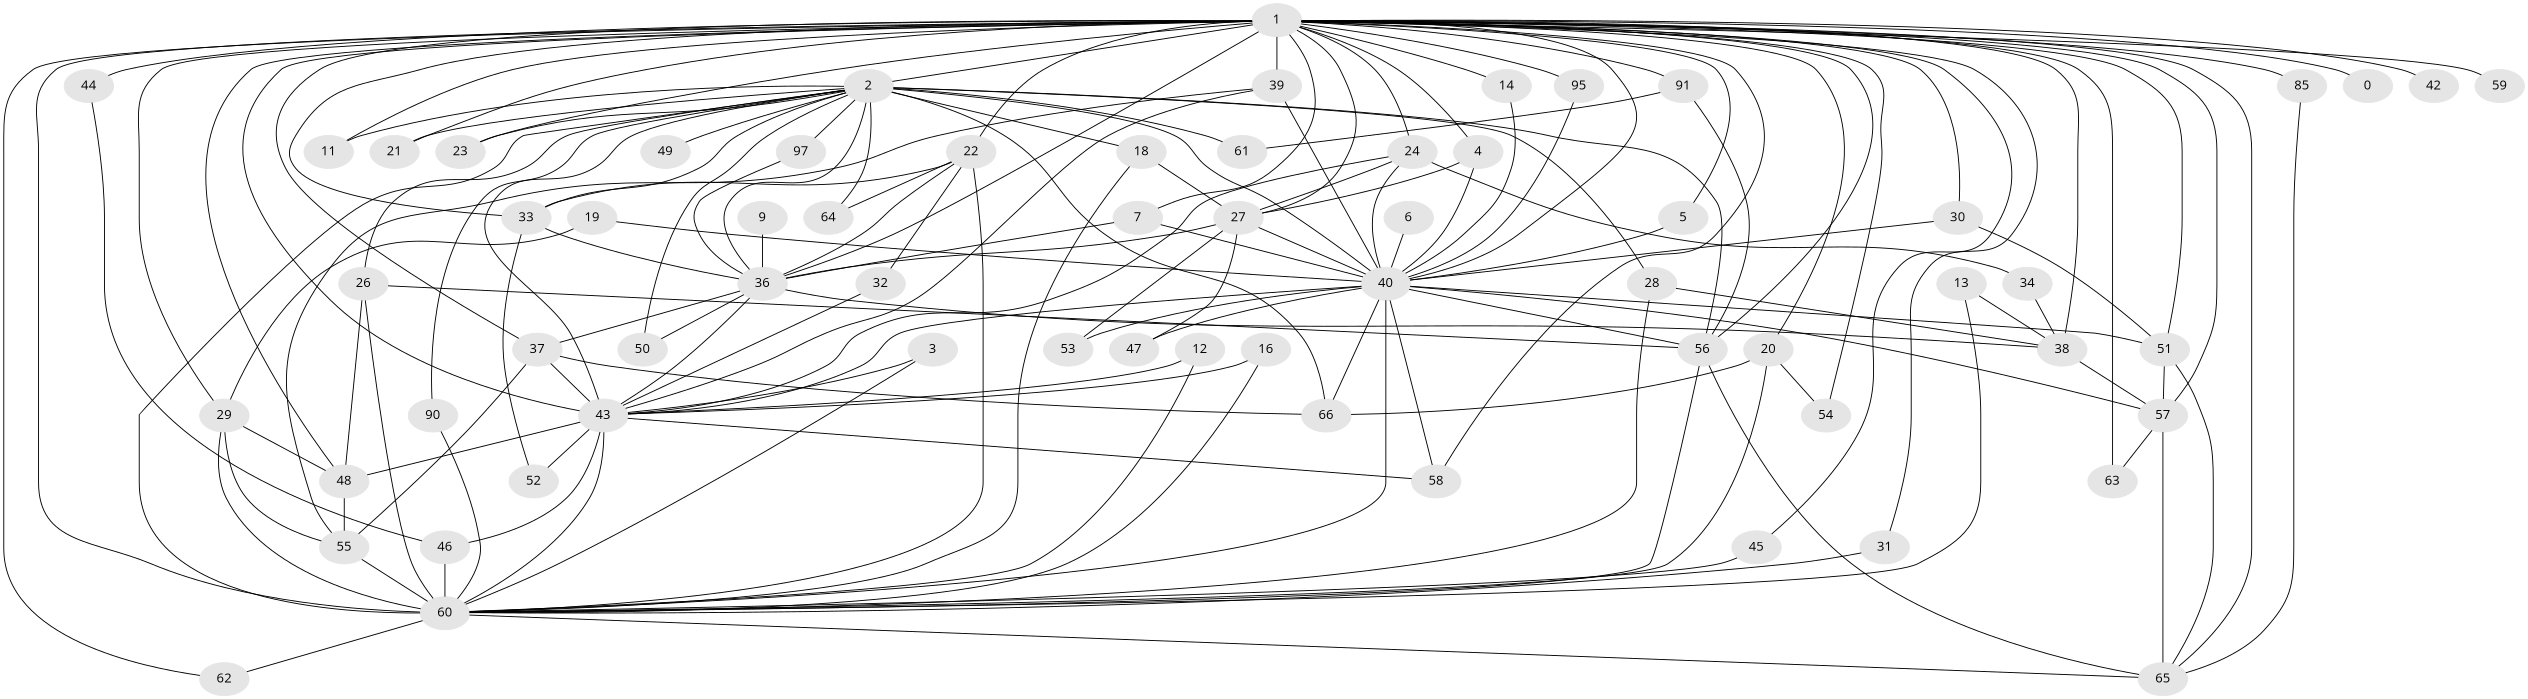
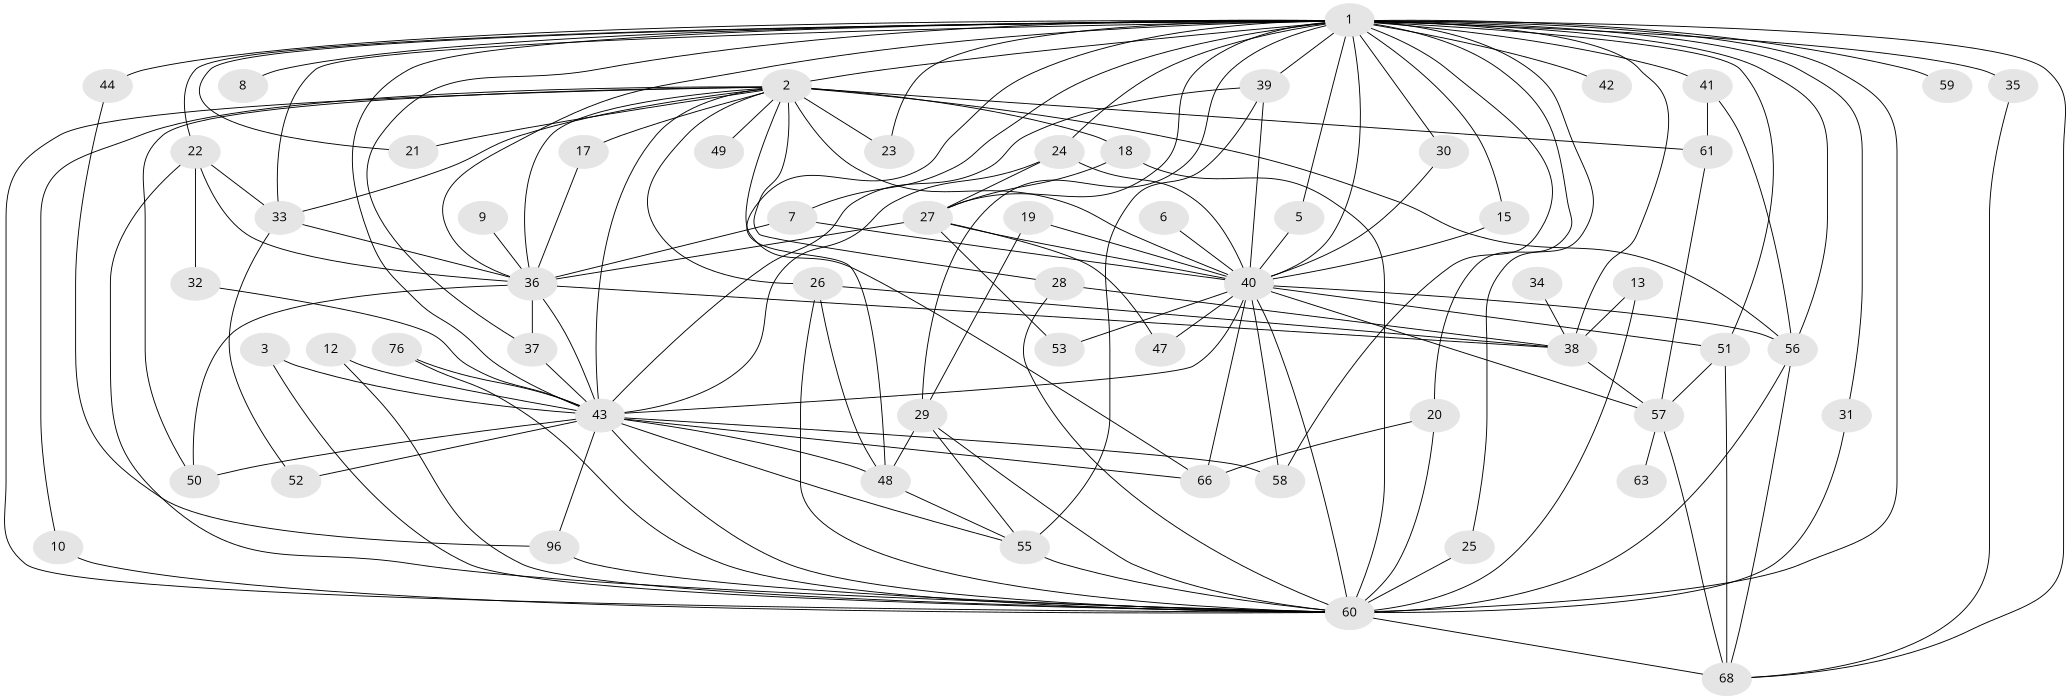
(2042, 58) -> none
(2128, 61) -> (1683, 284)
(1507, 86) -> none
(1579, 86) -> (1504, 218)
(1683, 86) -> (1708, 86)
(2302, 86) -> (2013, 86)
(2368, 86) -> (243, 86)
(329, 152) -> none
(801, 152) -> (584, 152)
(1478, 152) -> none
(828, 218) -> none
(1686, 240) -> none
(2065, 271) -> none
(872, 309) -> (1195, 317)
(1266, 350) -> (397, 350)
(874, 394) -> (916, 450)
(433, 416) -> (58, 547)
(1826, 416) -> none
none -> (396, 443)
(454, 444) -> (811, 485)
(445, 547) -> (554, 547)
(1757, 547) -> (1470, 547)
(224, 679) -> none
(2163, 679) -> (1727, 679)
